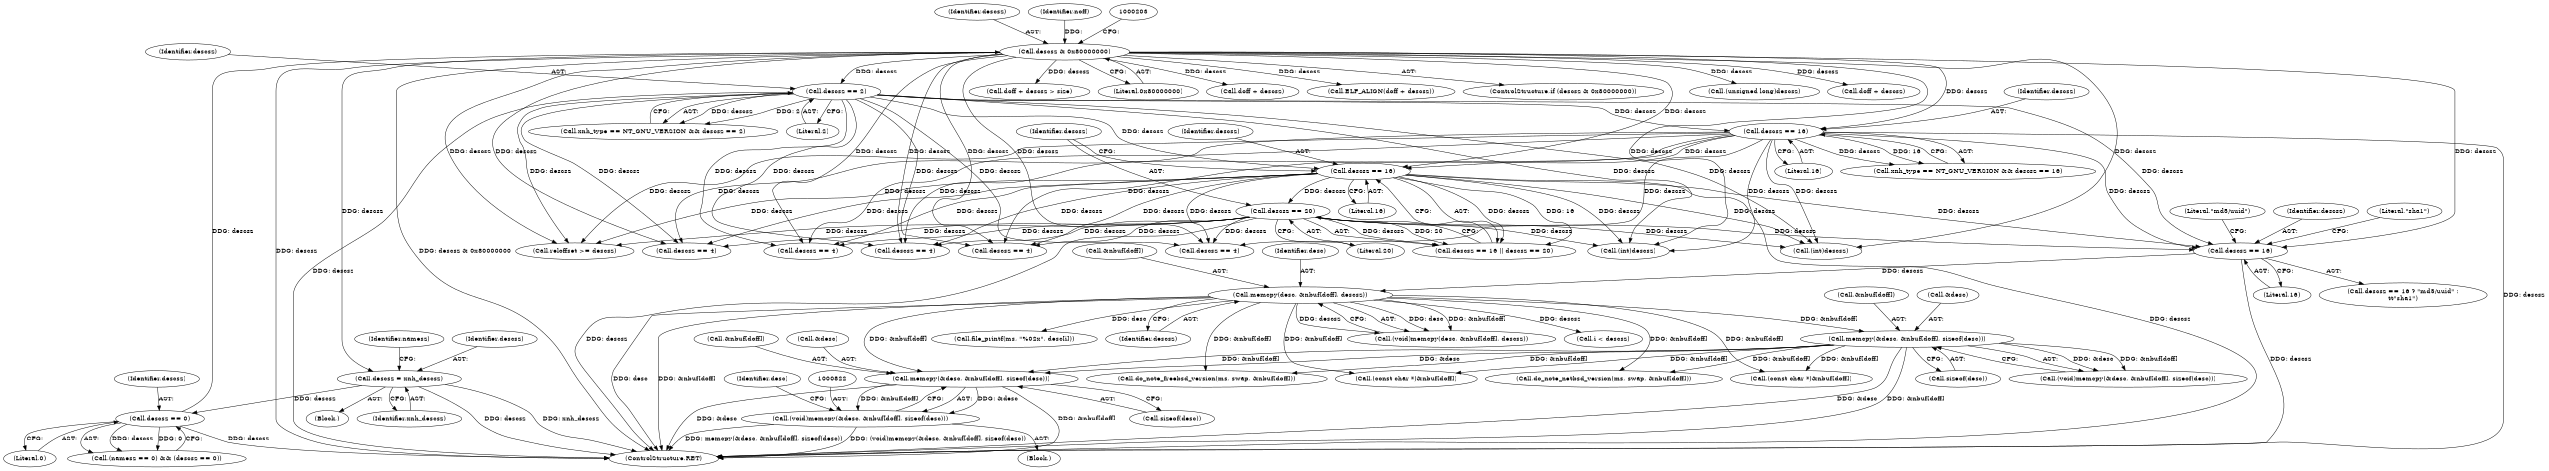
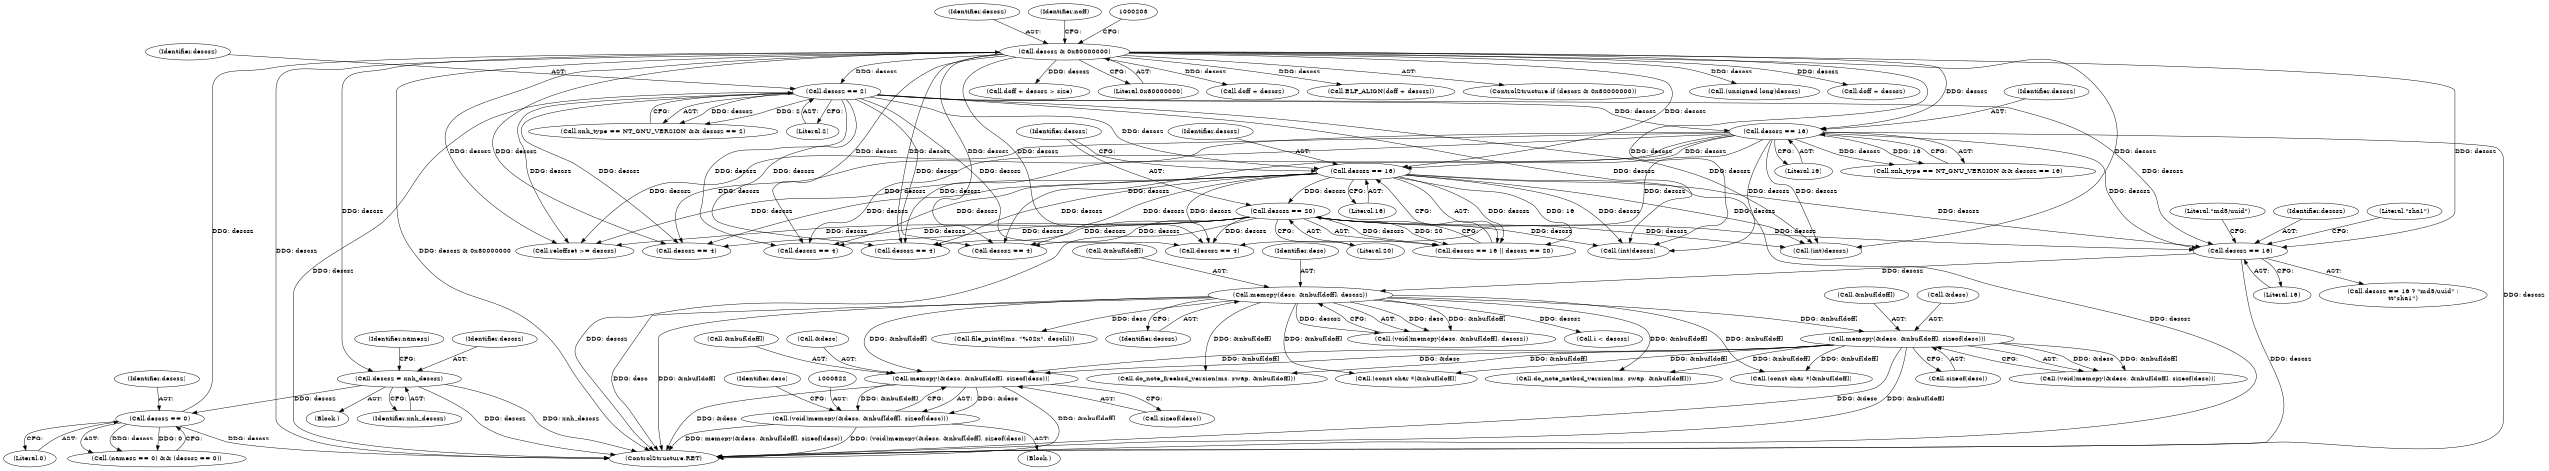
(1075, 32) -> (1074, 32)
